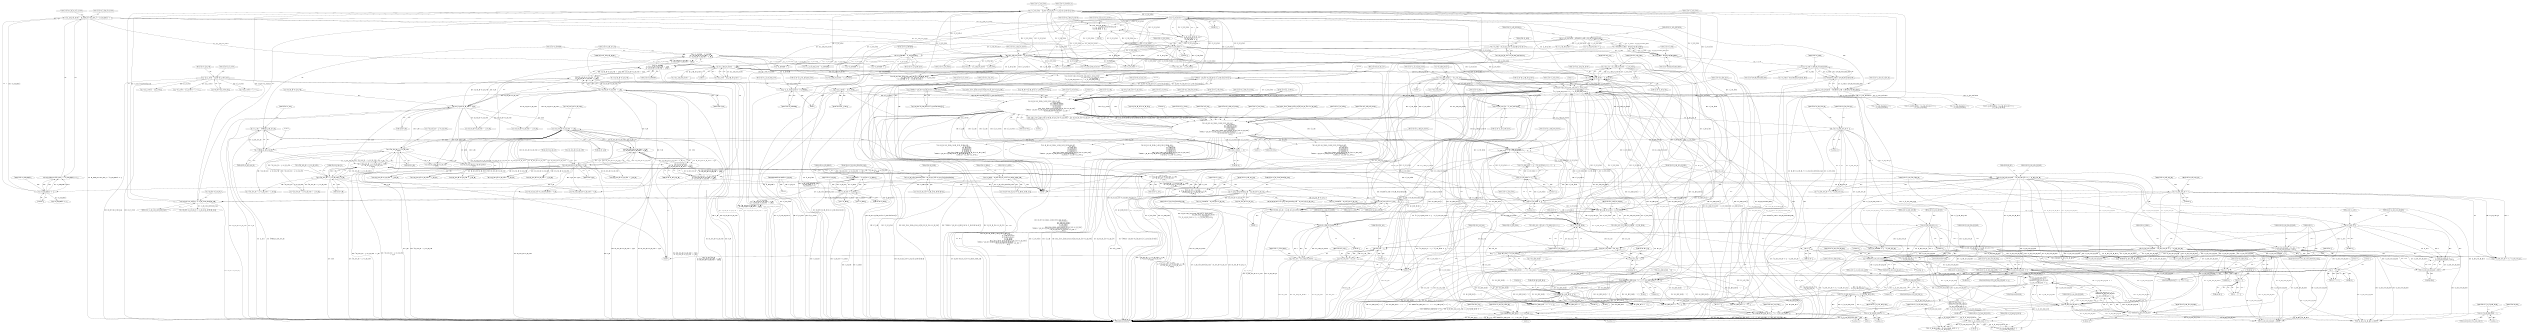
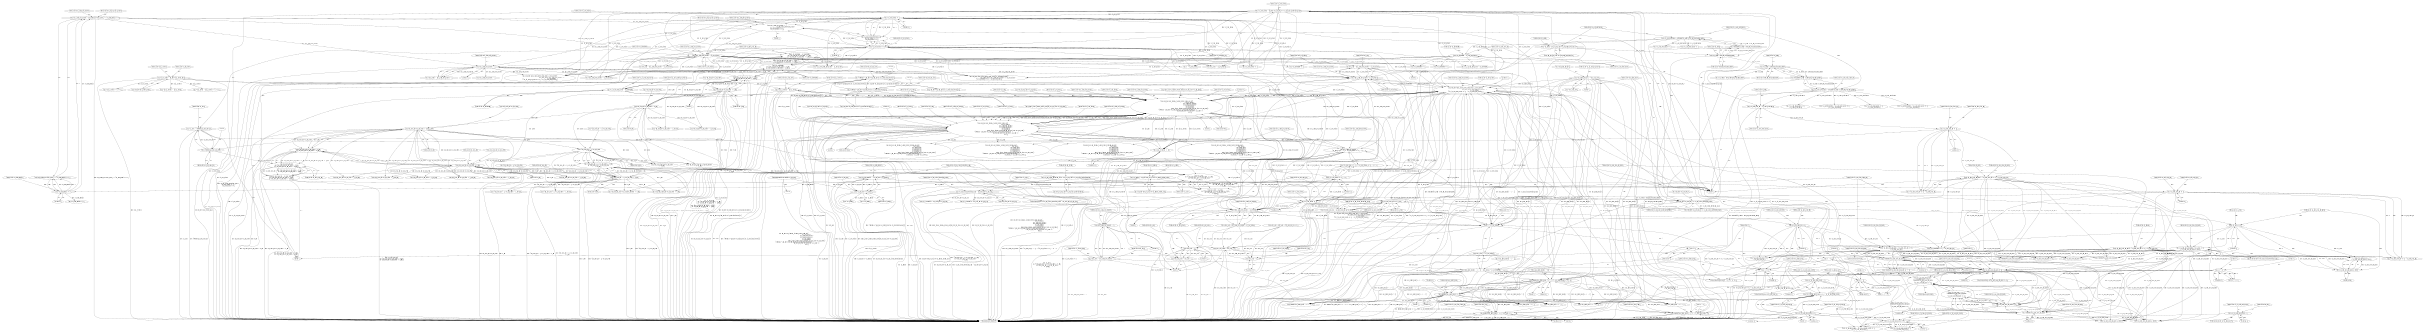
(1152, 55) -> (1051, 47)
(1632, 254) -> (1237, 254)
